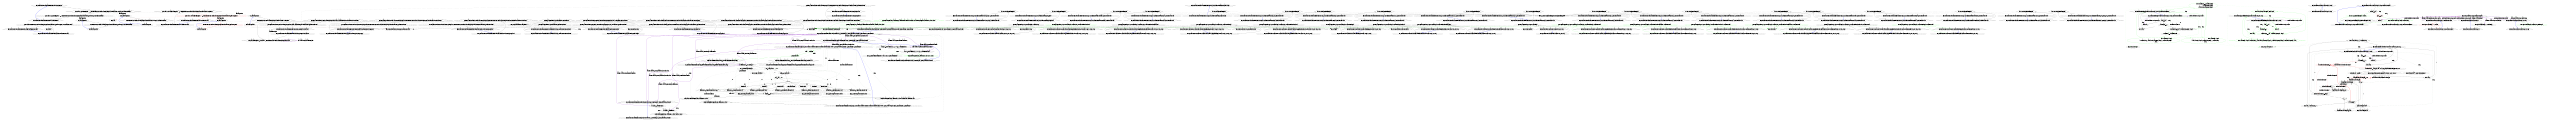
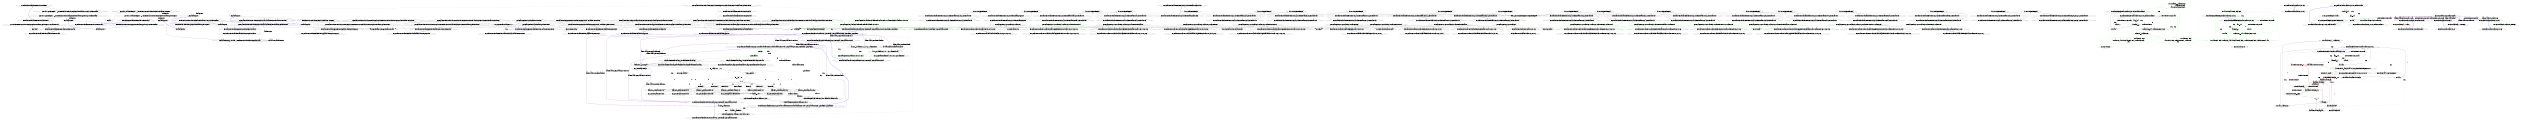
(785, 73) -> (750, 73)
none -> (731, 94)
(859, 94) -> (680, 94)
